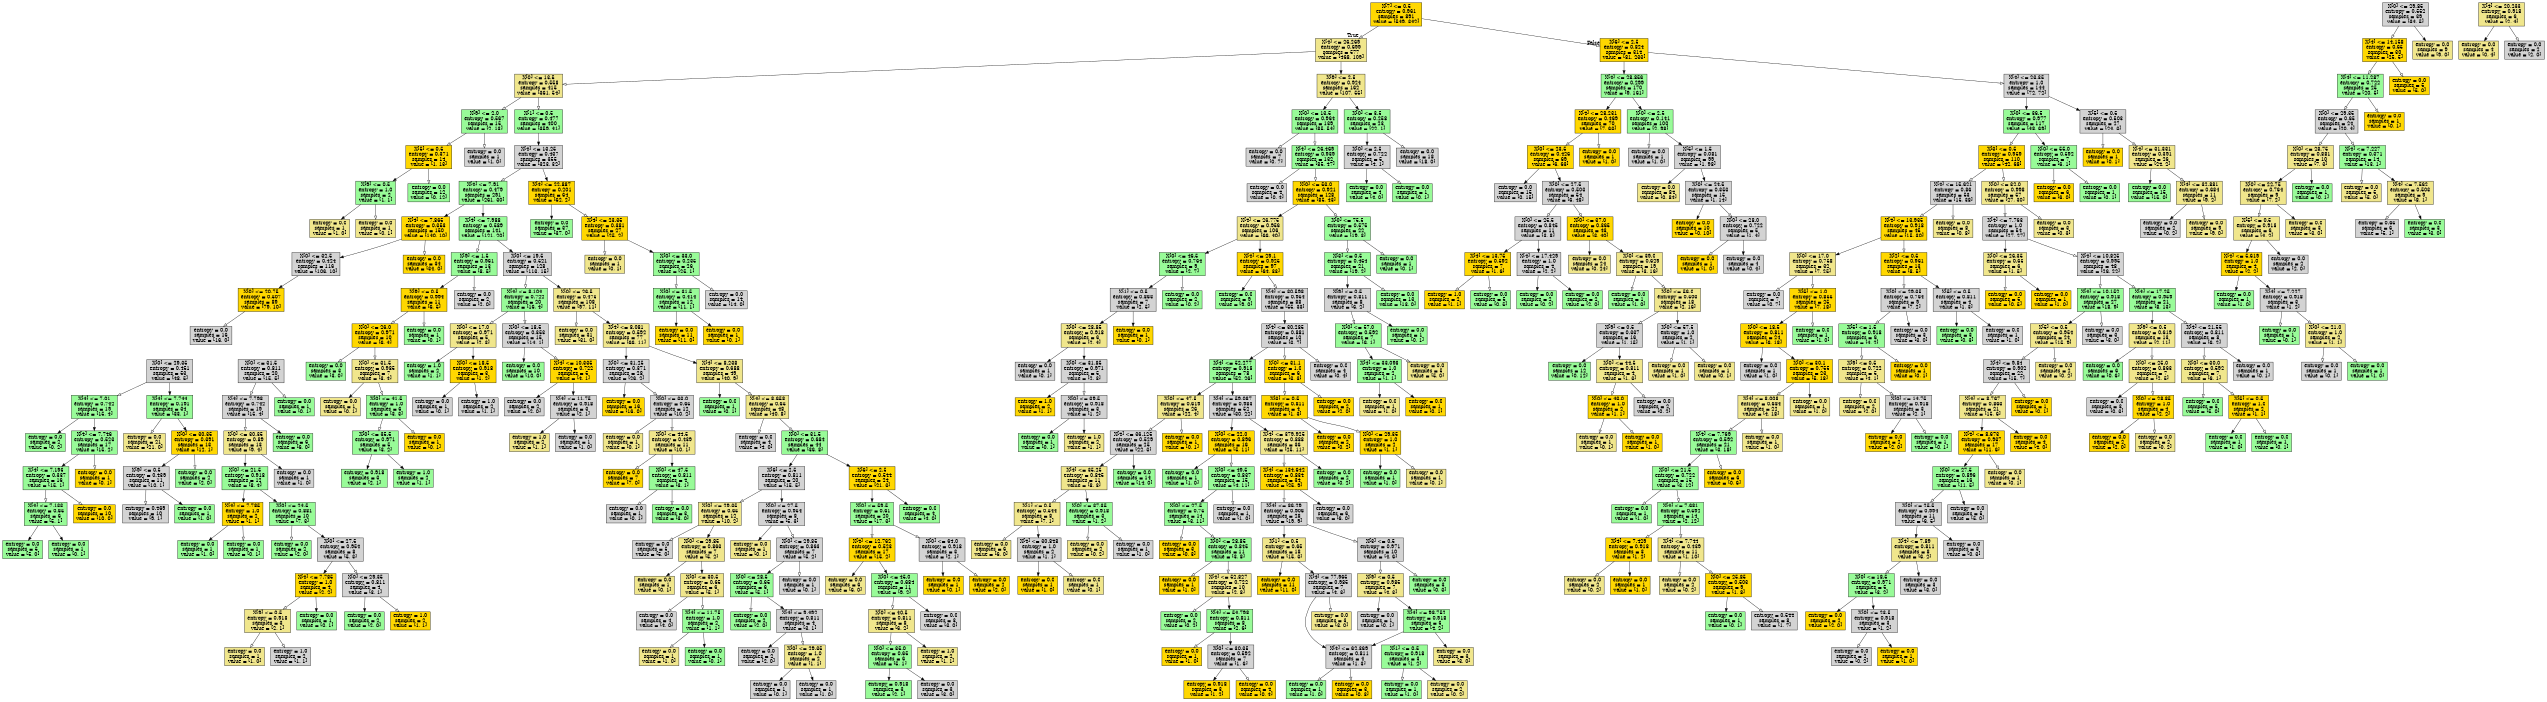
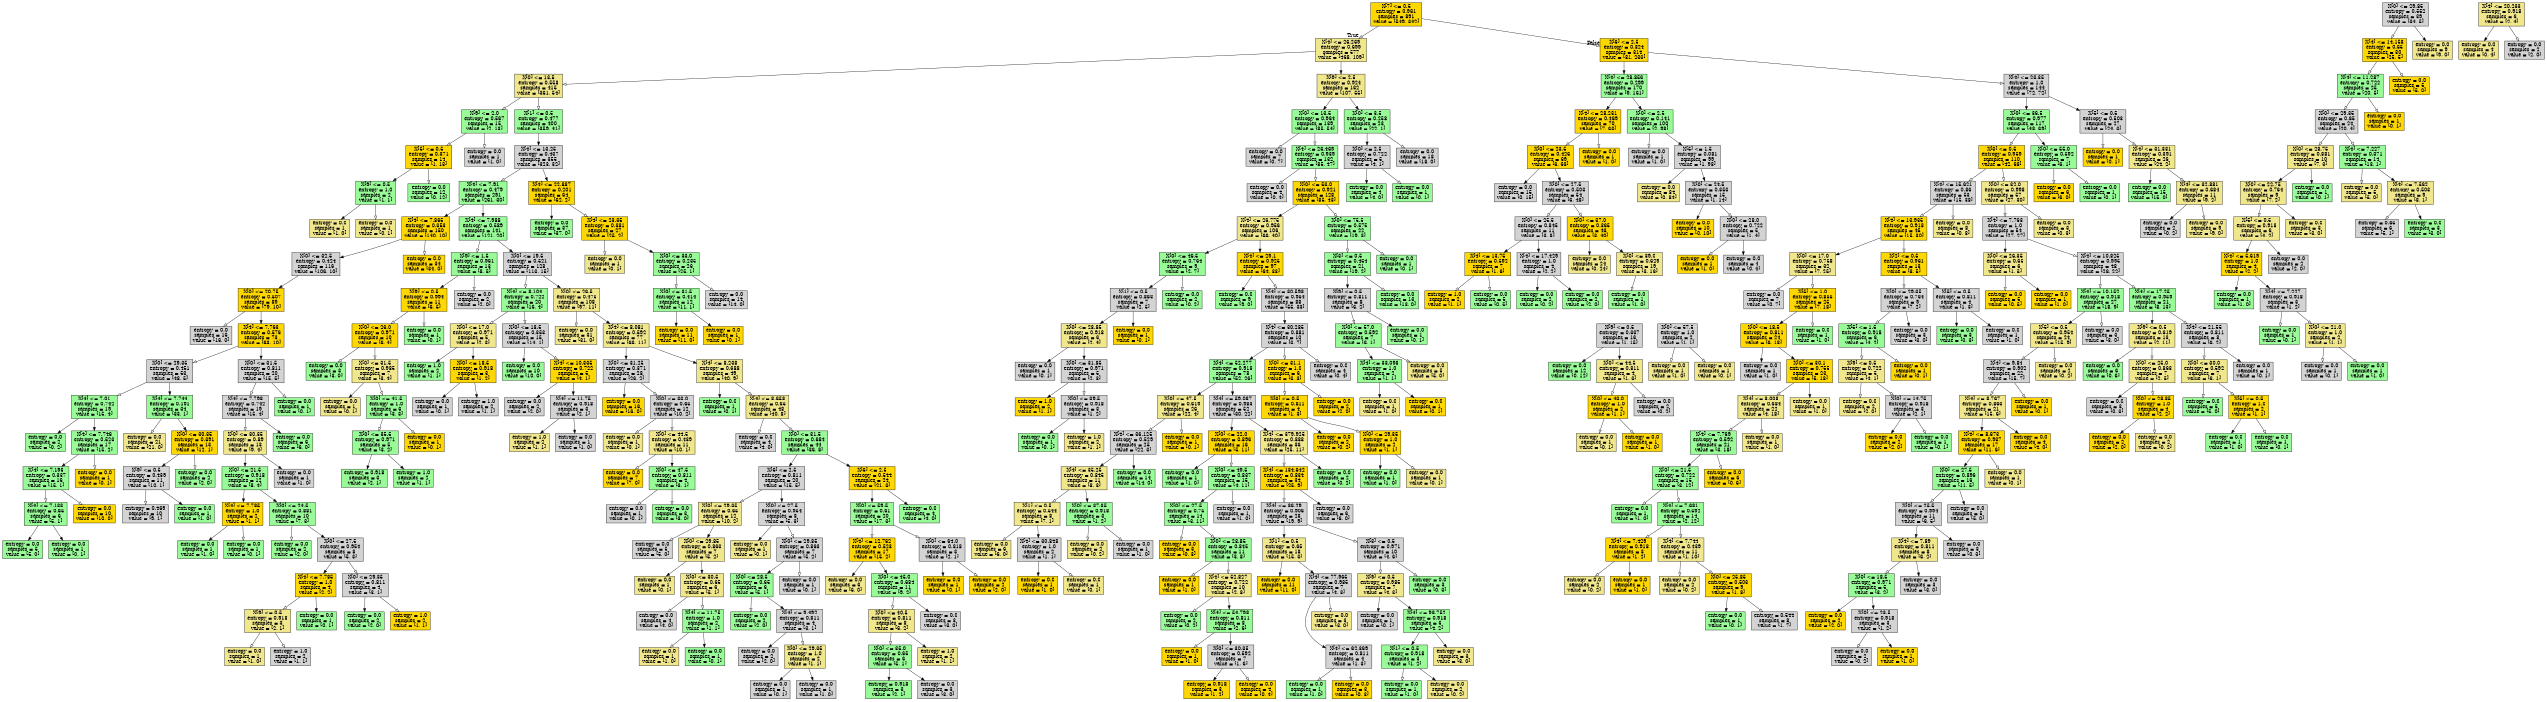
(1678, 300) -> none
none -> (261, 336)
(942, 550) -> (942, 550)
(1389, 638) -> (1416, 637)
